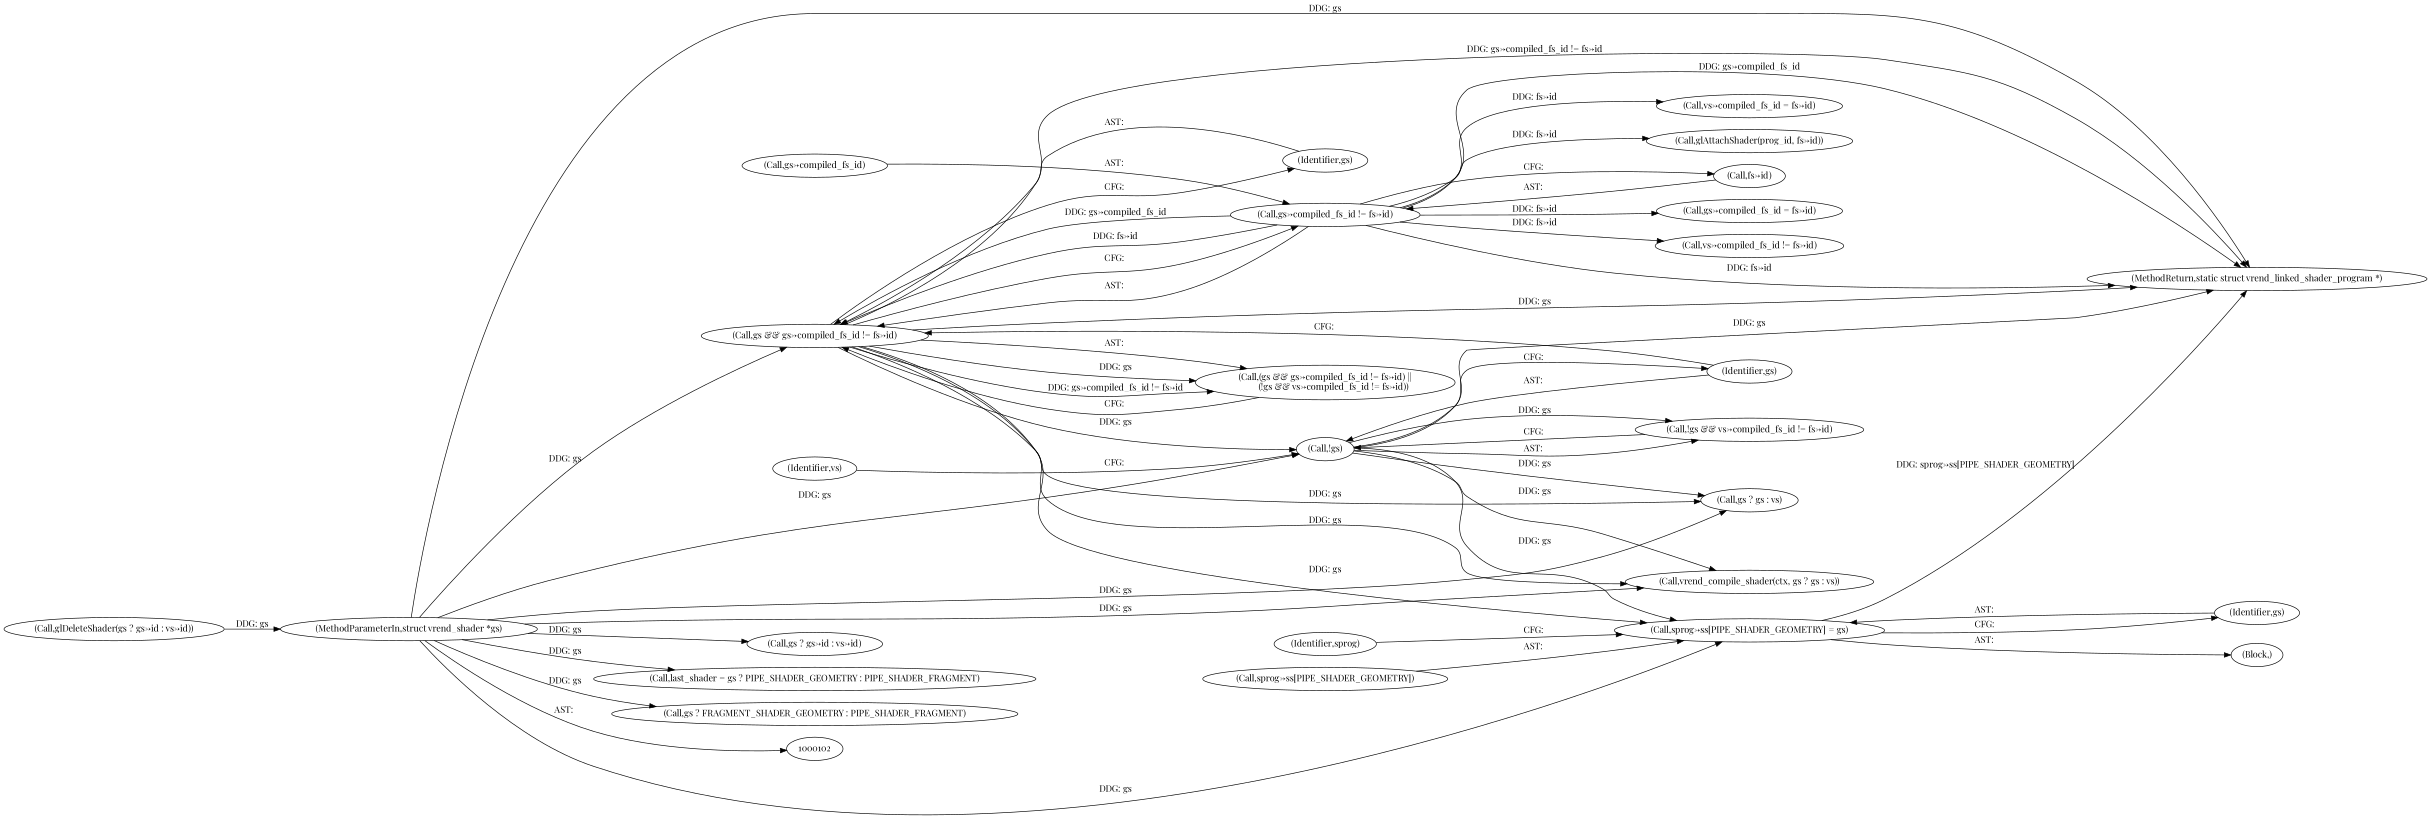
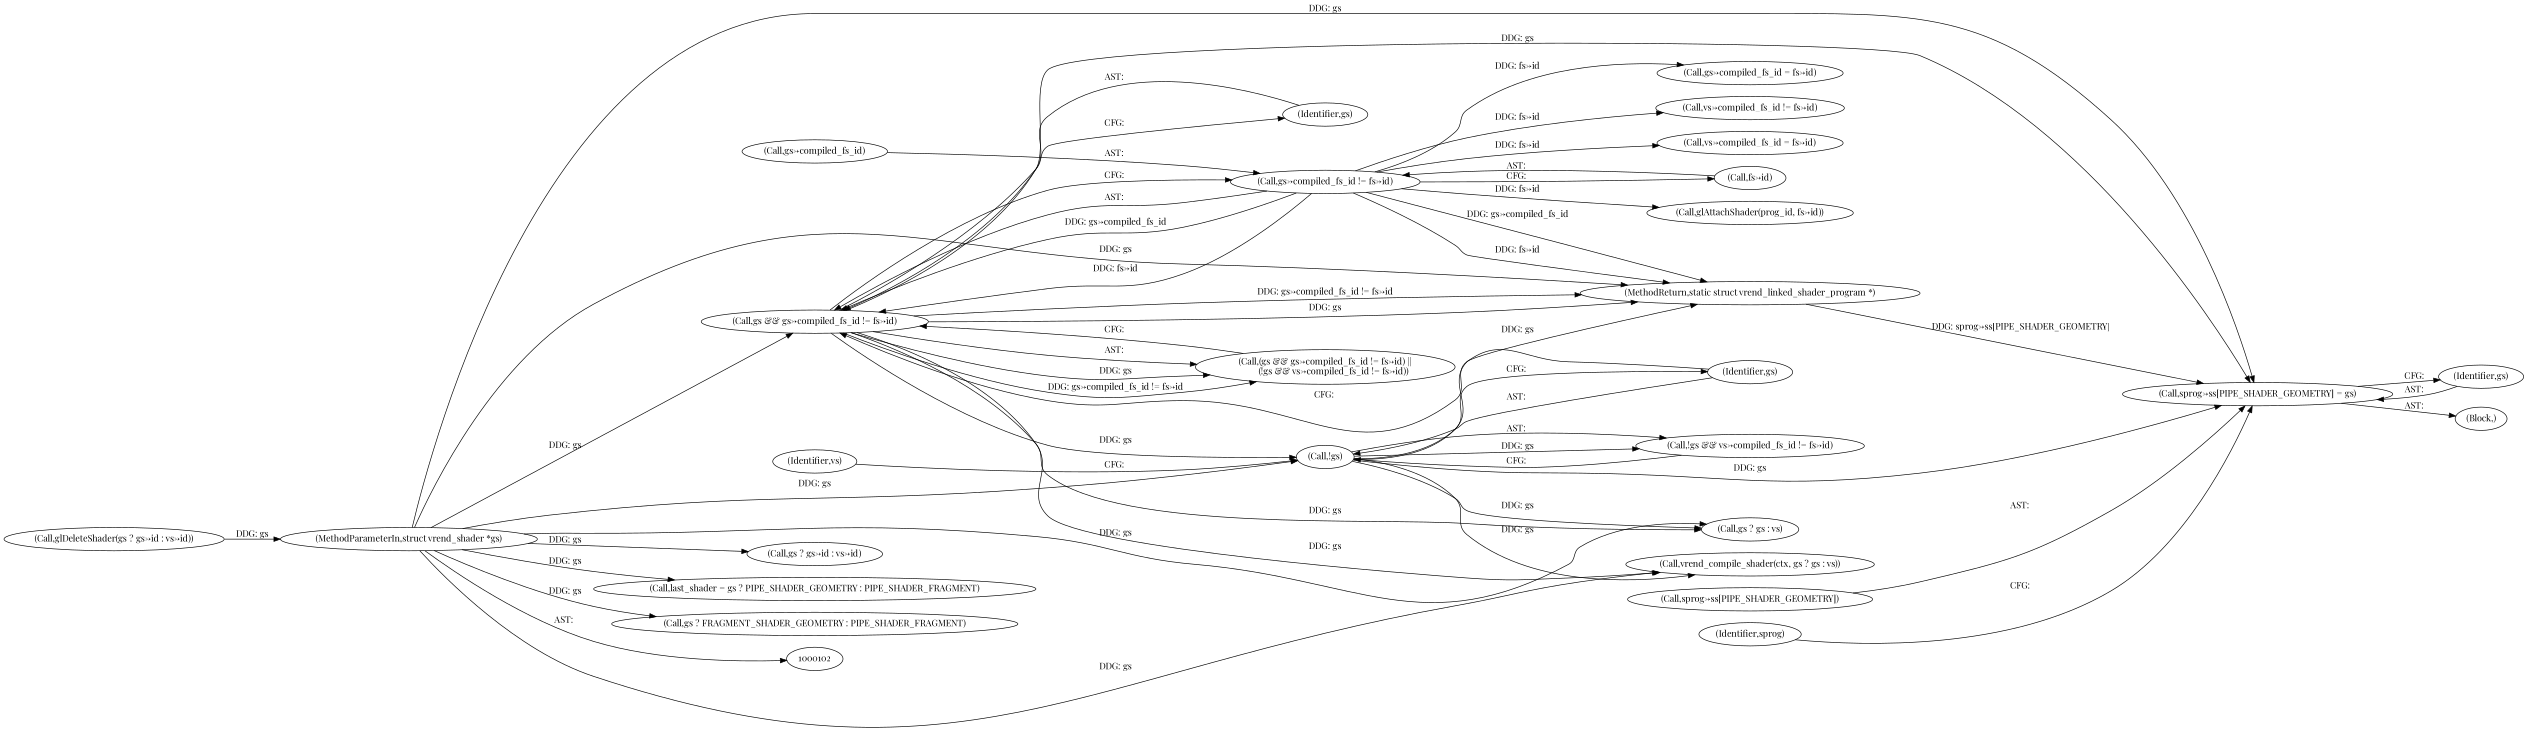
(2052, 485) -> (2002, 343)
